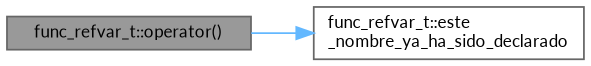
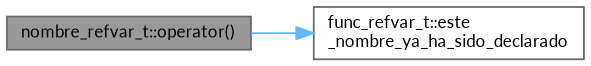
(129, 33) -> (129, 33)
